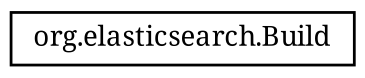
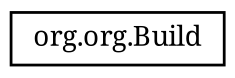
(183, 39) -> (118, 39)
